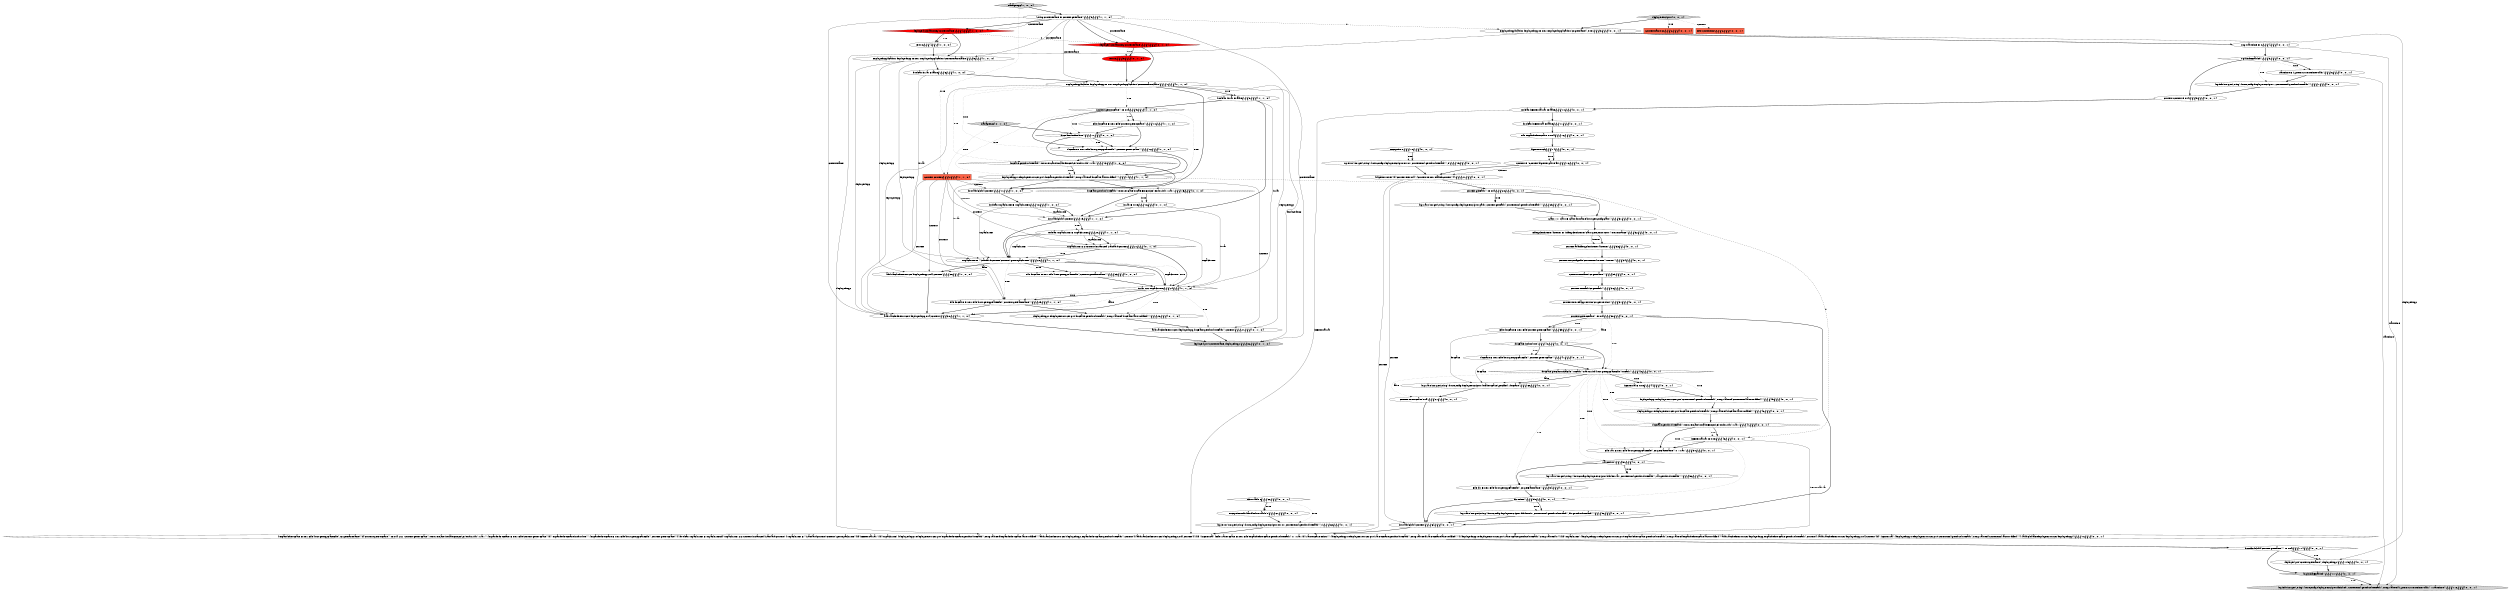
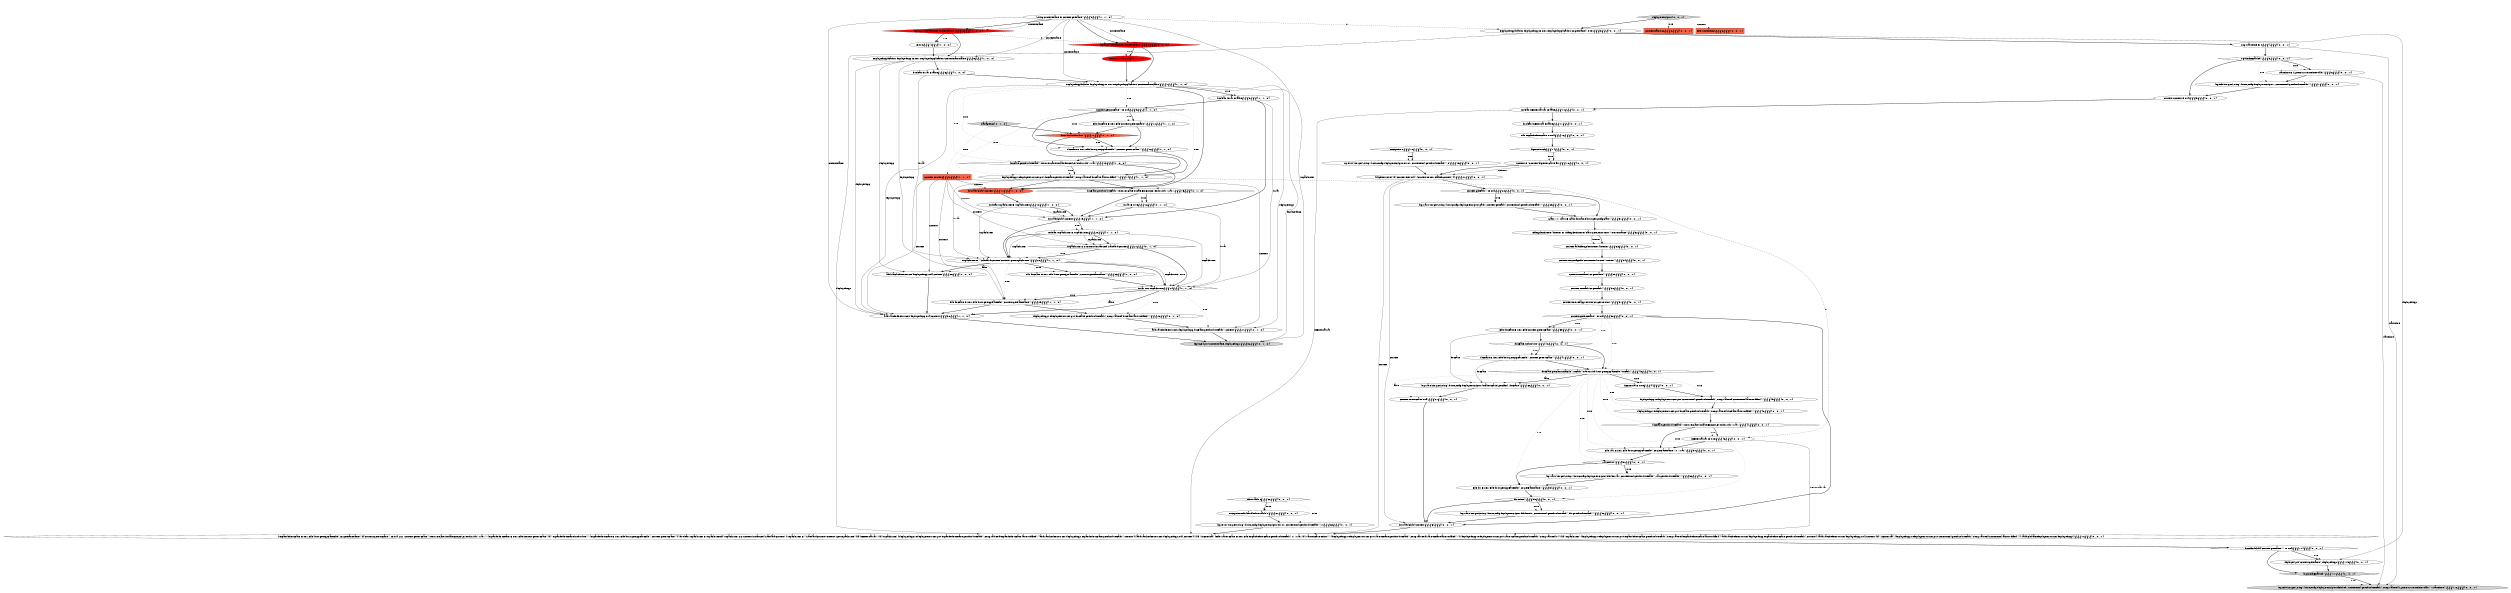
(1021, 5) -> none
(1087, 135) -> (1087, 135)
(1307, 177) -> (1307, 177)
(995, 191) -> (995, 191)
(1603, 330) -> (1603, 330)
